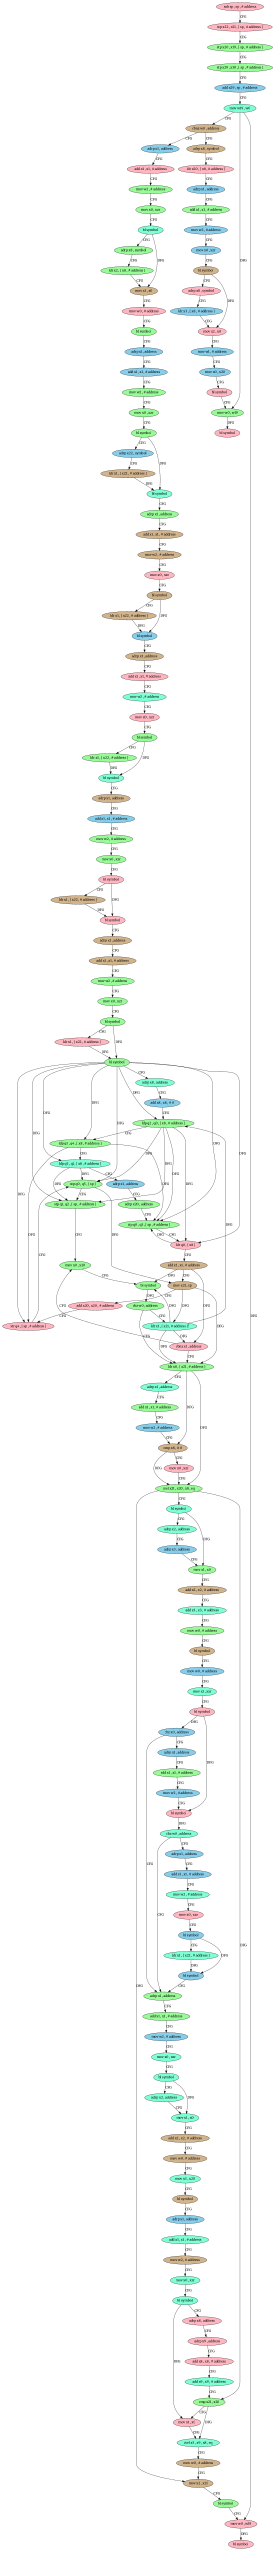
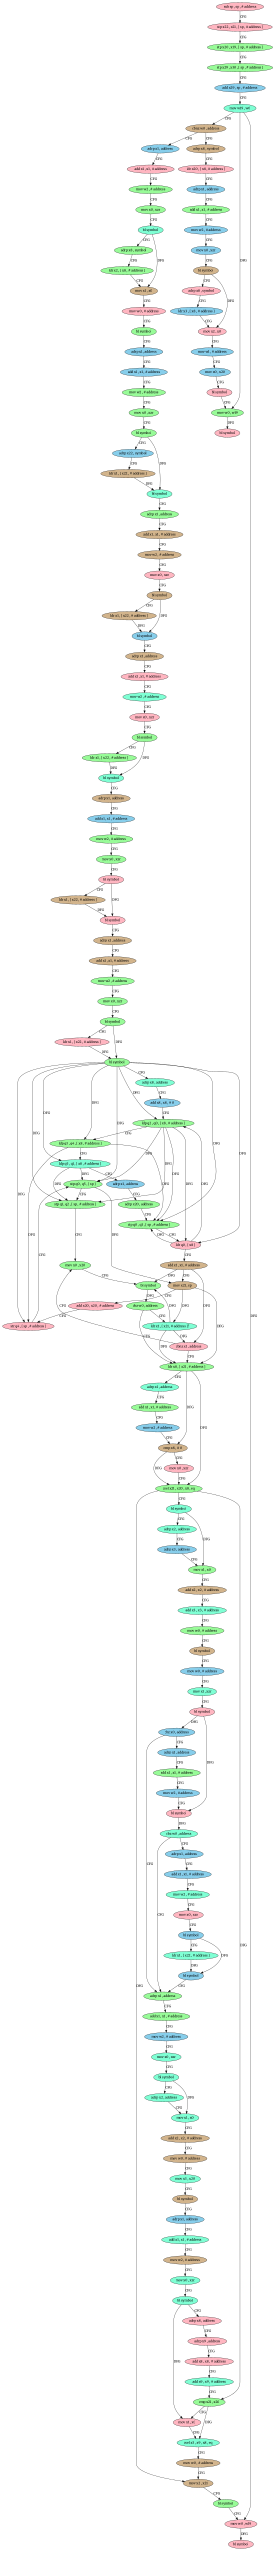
(226, 1224) -> (201, 1182)
